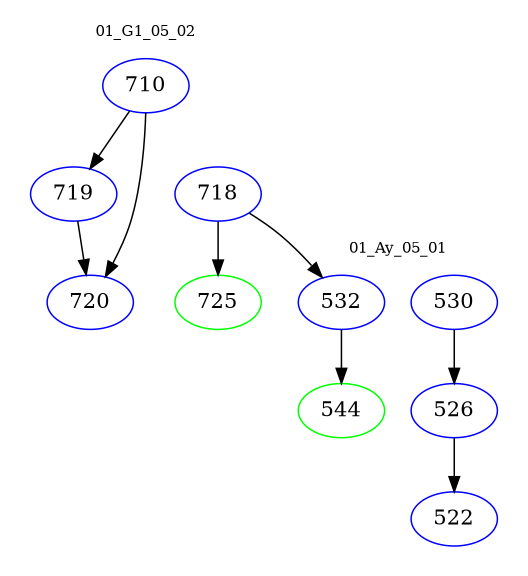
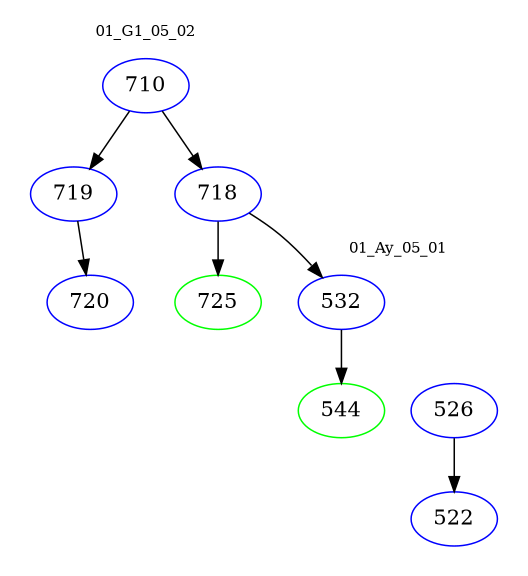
(138, 190) -> (178, 134)
(454, 302) -> none
